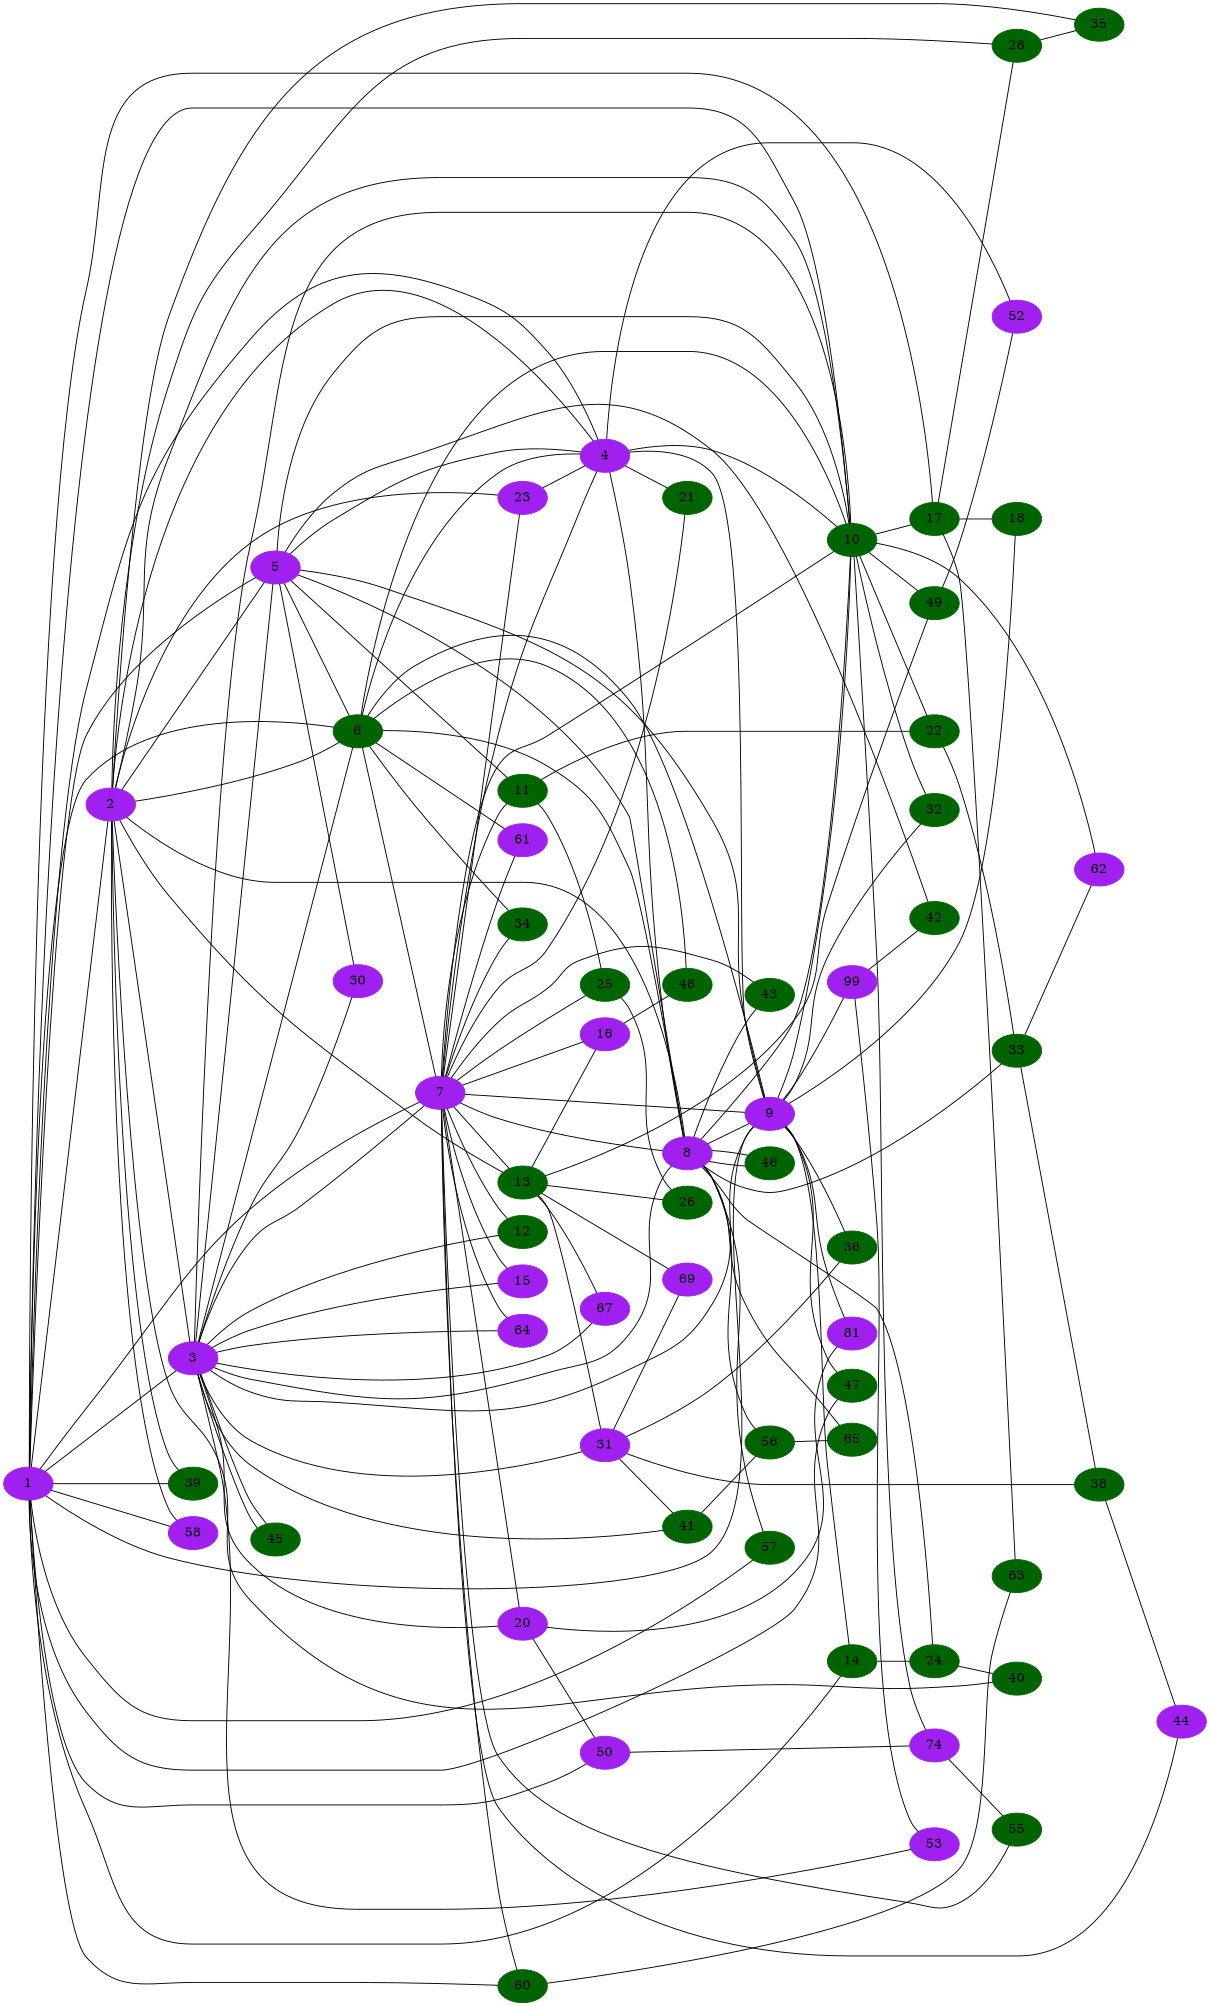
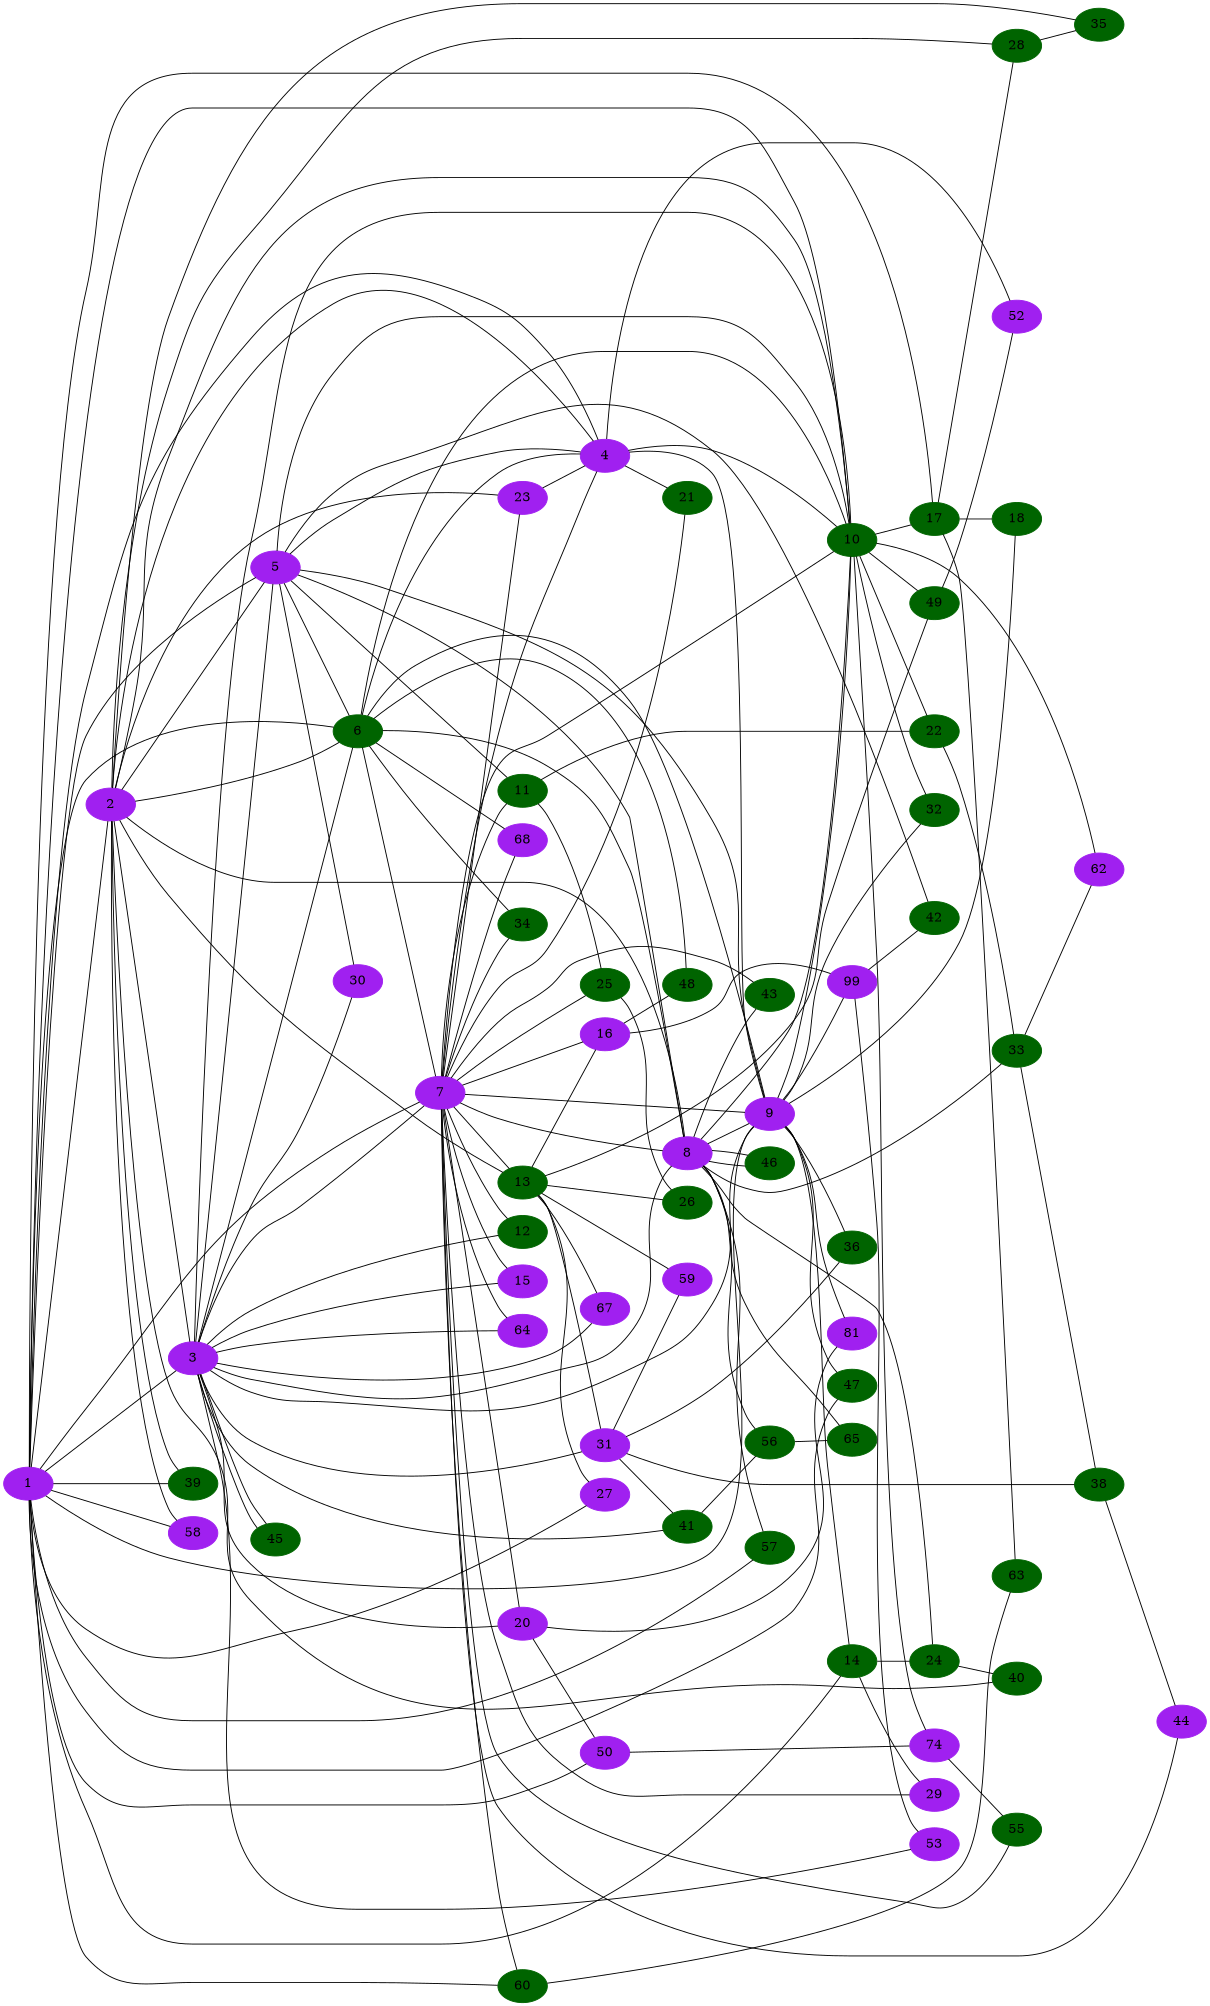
(647, 804) -> none
(523, 840) -> (523, 840)
none -> (728, 989)
(687, 1280) -> (687, 1280)
none -> (605, 1495)
none -> (934, 1795)
